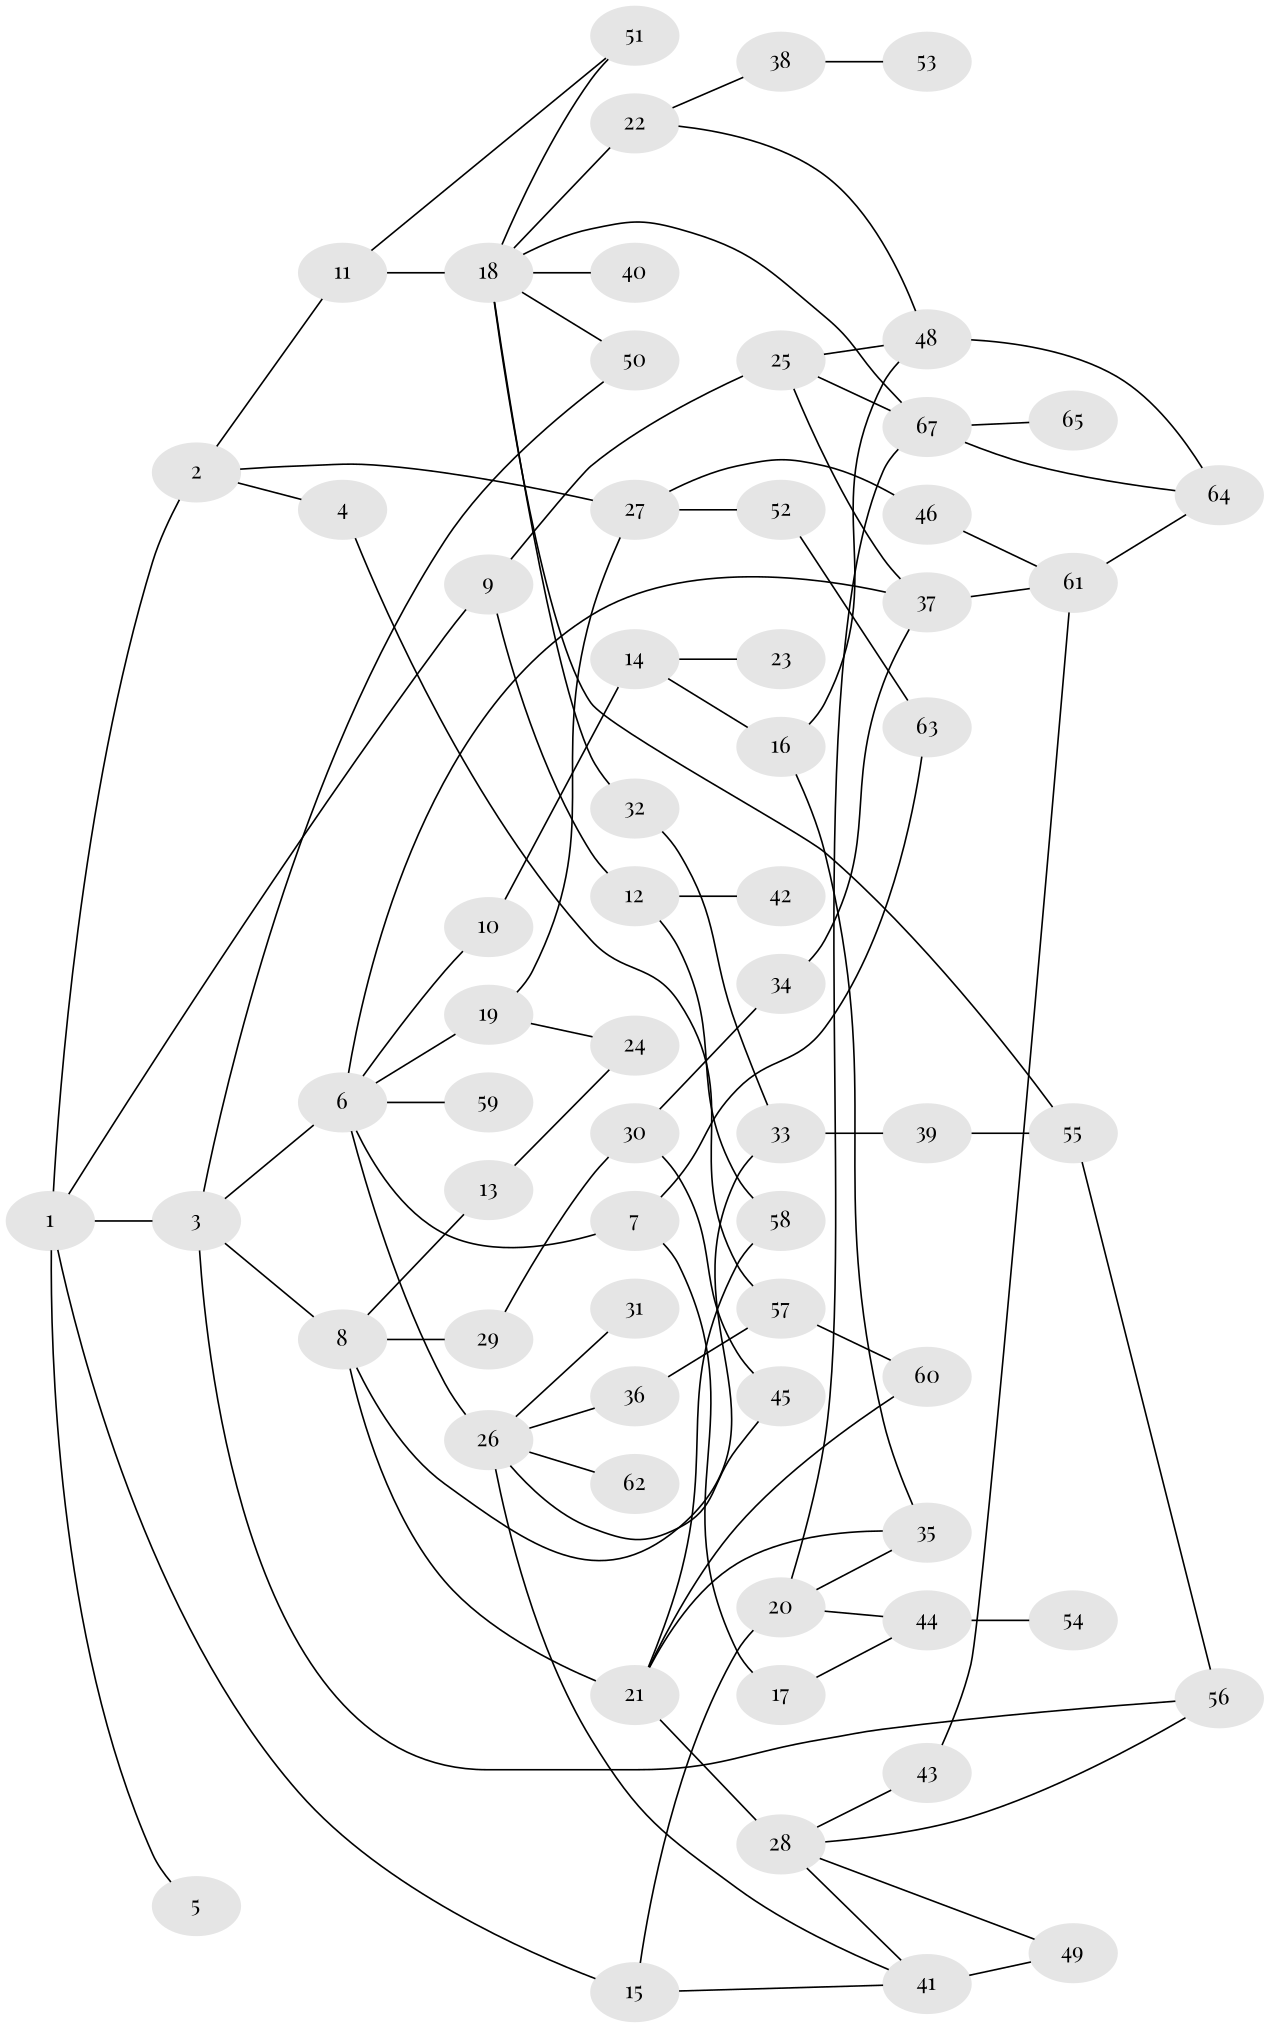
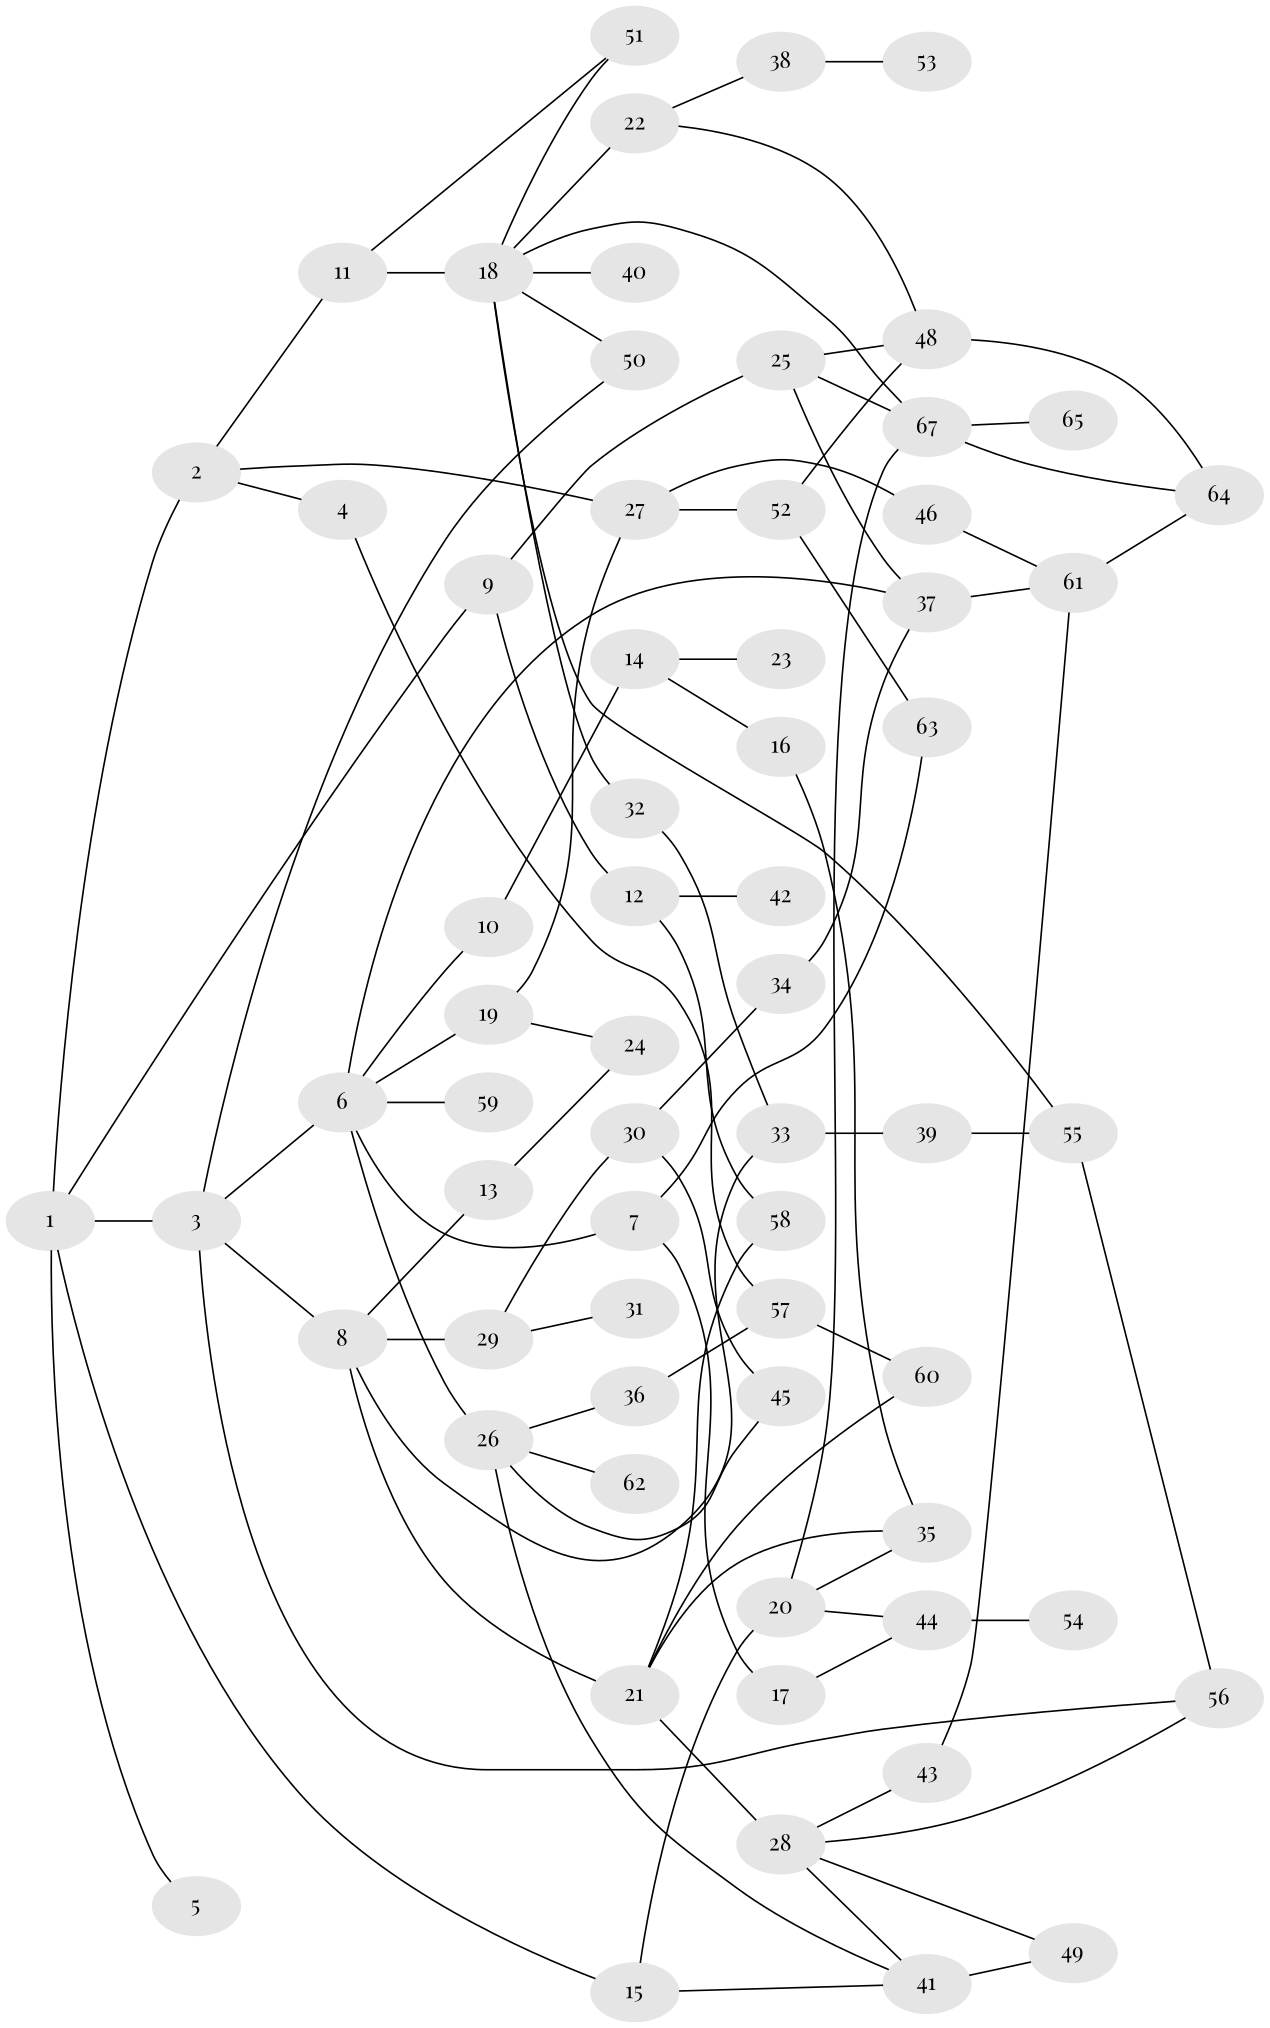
(854, 534) -> (850, 423)
(562, 1374) -> (562, 1324)
